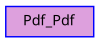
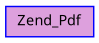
(50, 22) -> (50, 22)
